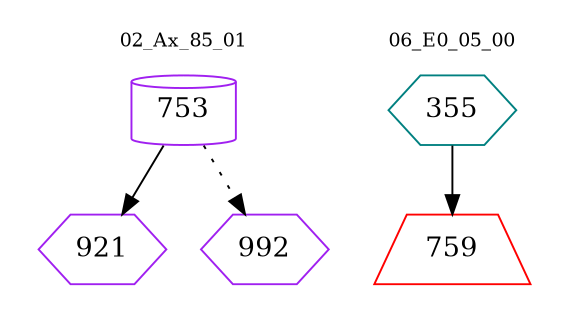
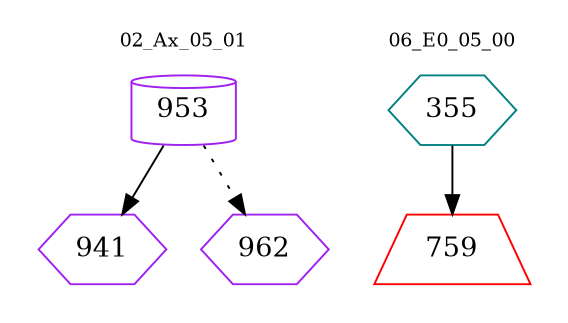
(184, 42) -> (184, 42)
(184, 110) -> (184, 110)
(102, 249) -> (102, 249)
(265, 249) -> (265, 249)
